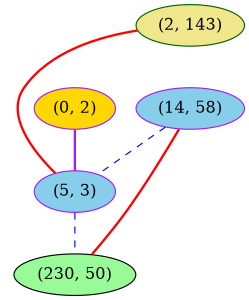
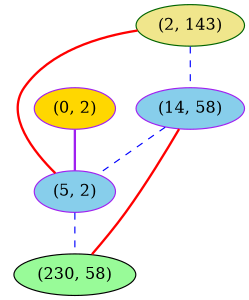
none -> (190, 67)
(75, 192) -> (75, 192)
(75, 275) -> (75, 275)
